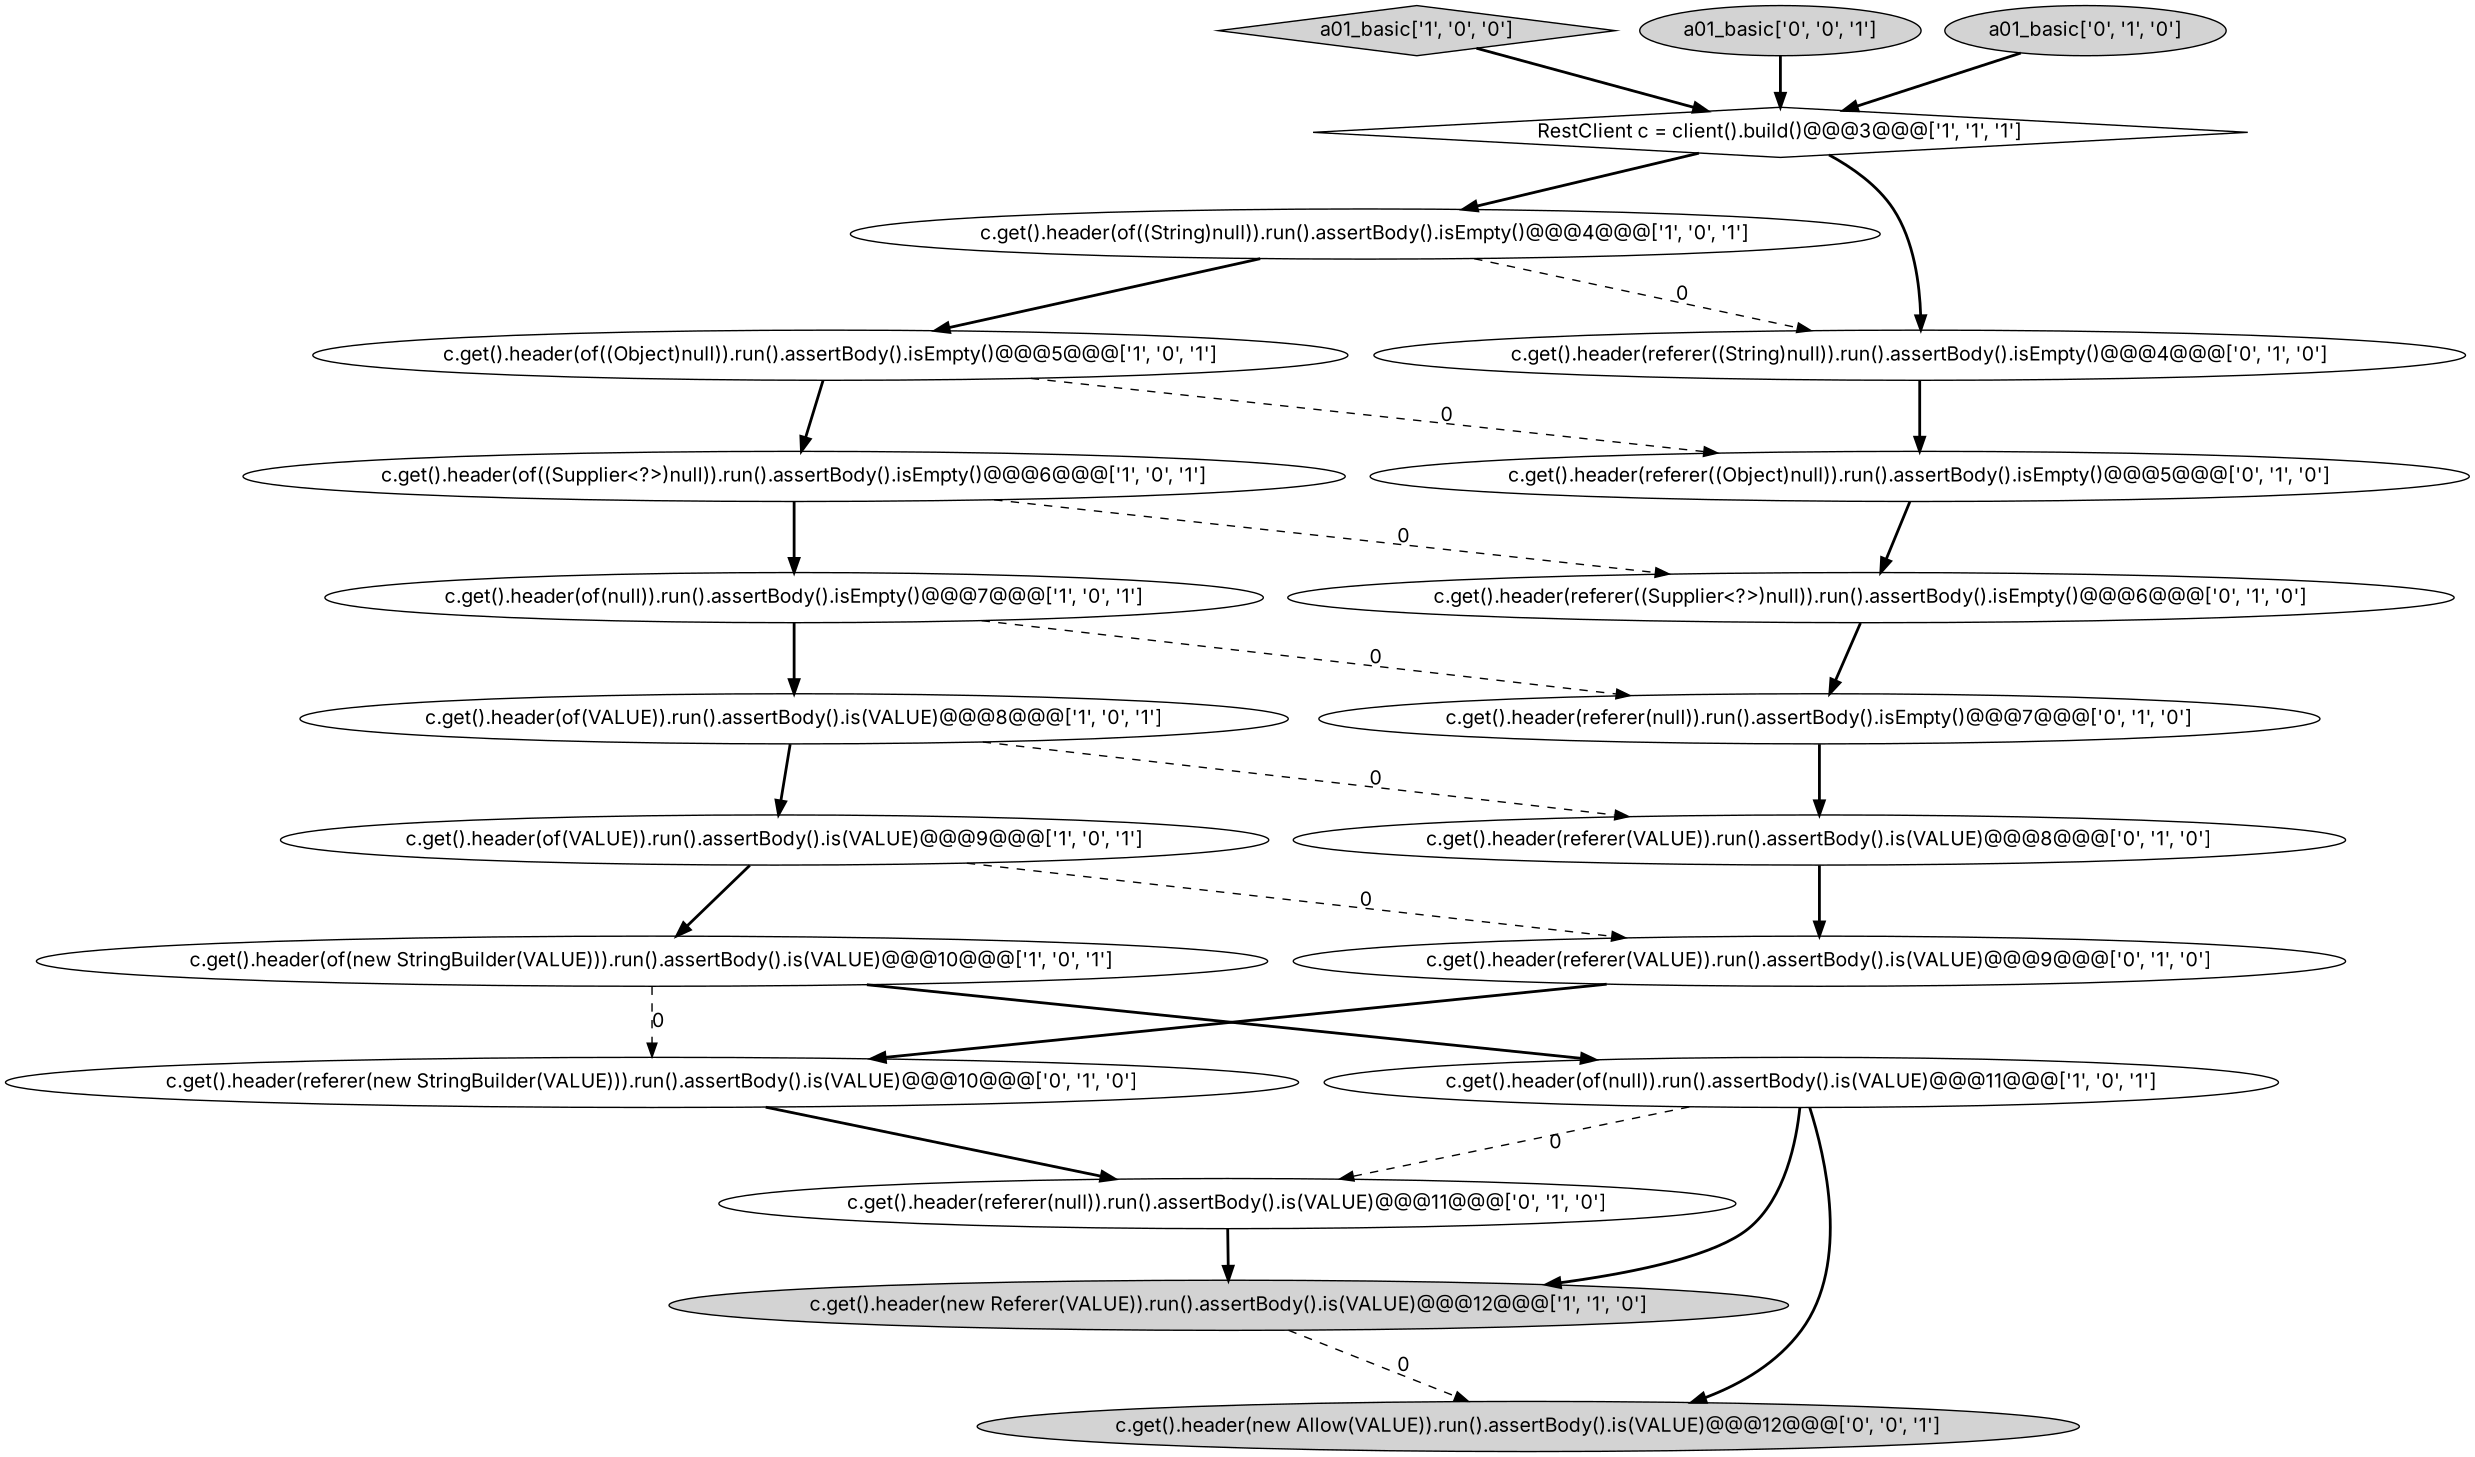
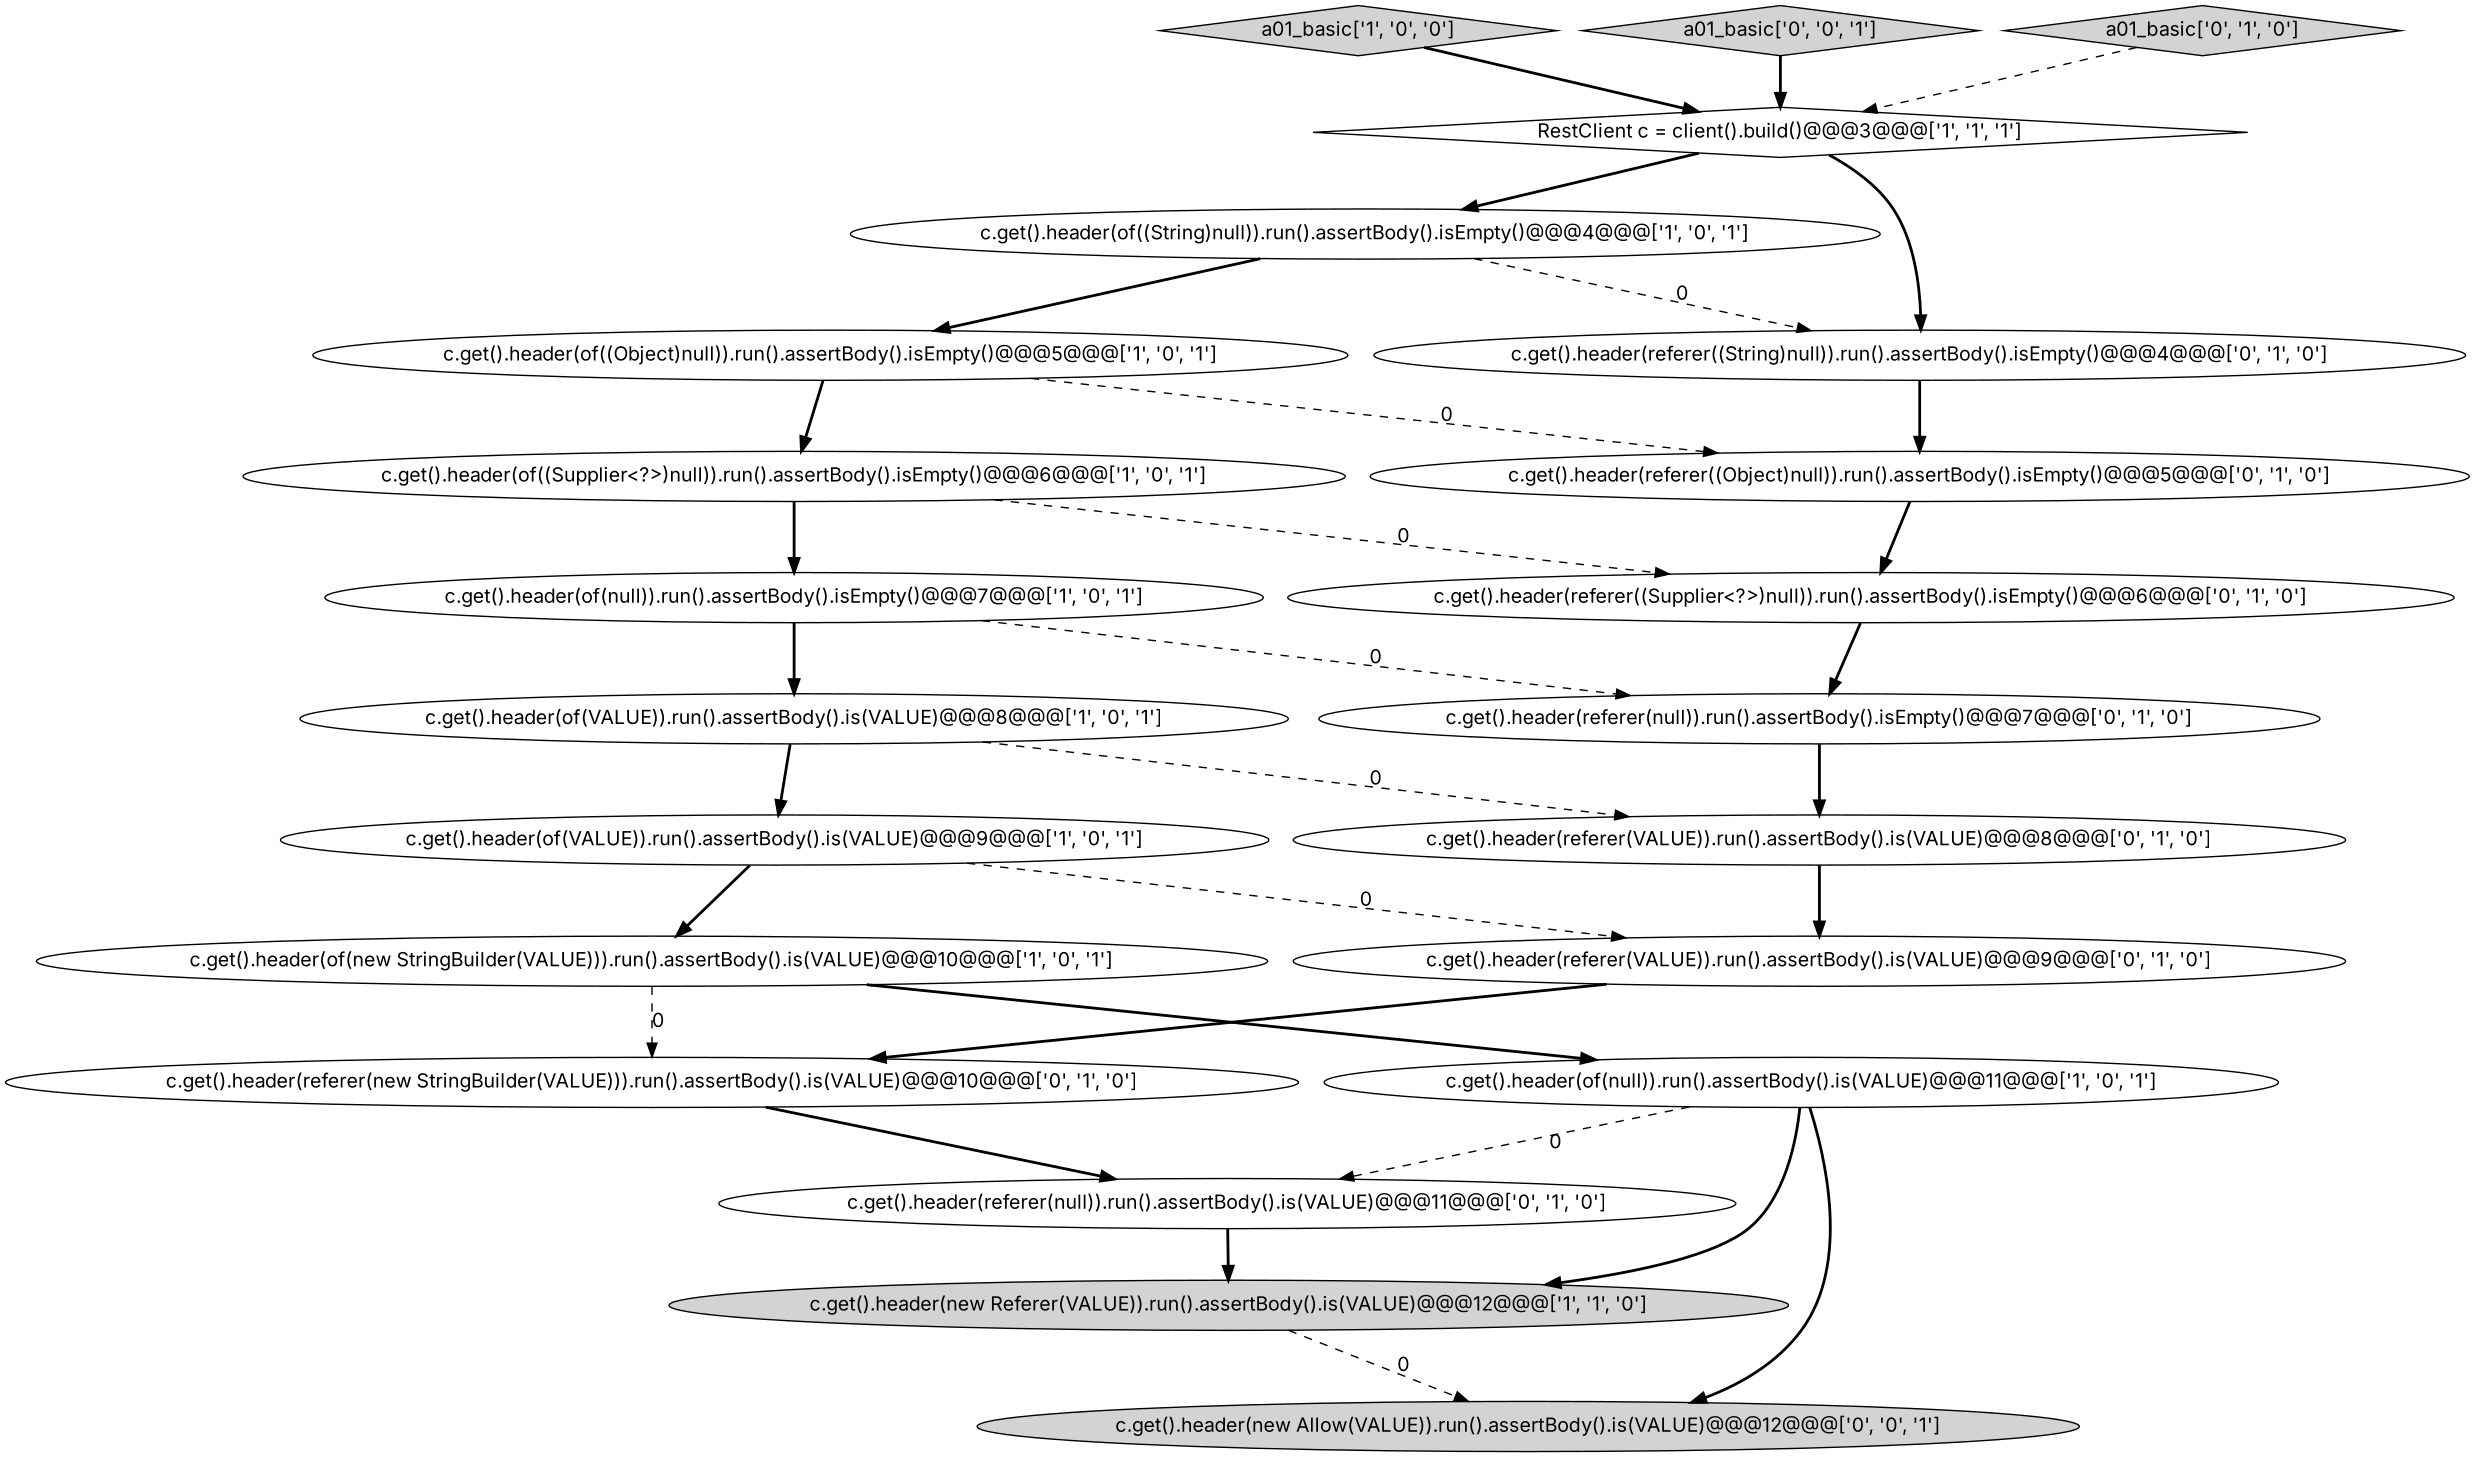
(1780, 31) -> (1780, 31)
(2086, 31) -> (2203, 31)
(1939, 80) -> (2007, 78)
